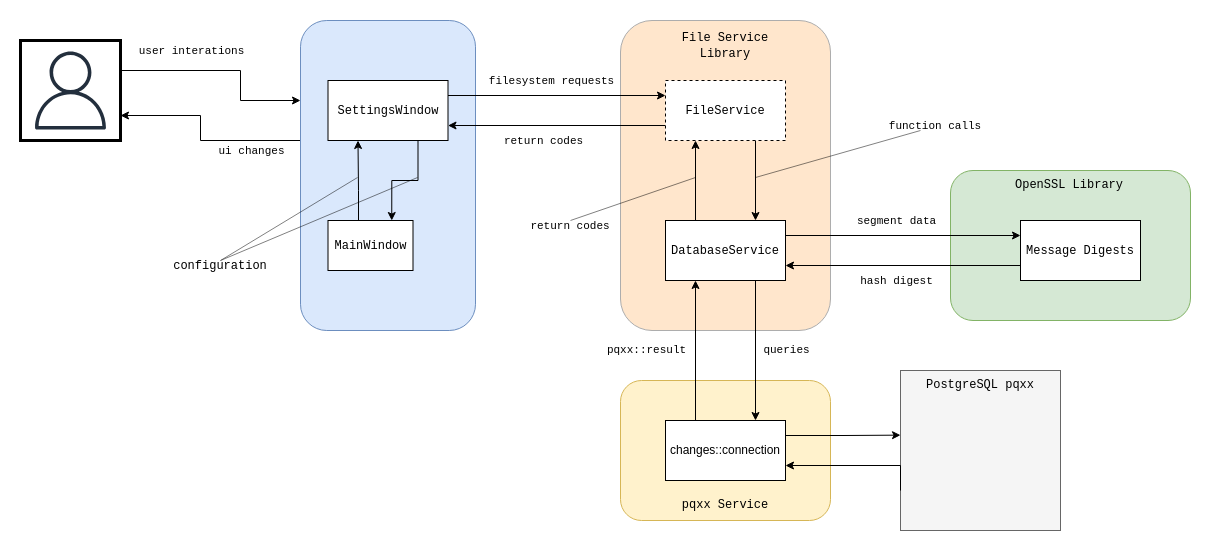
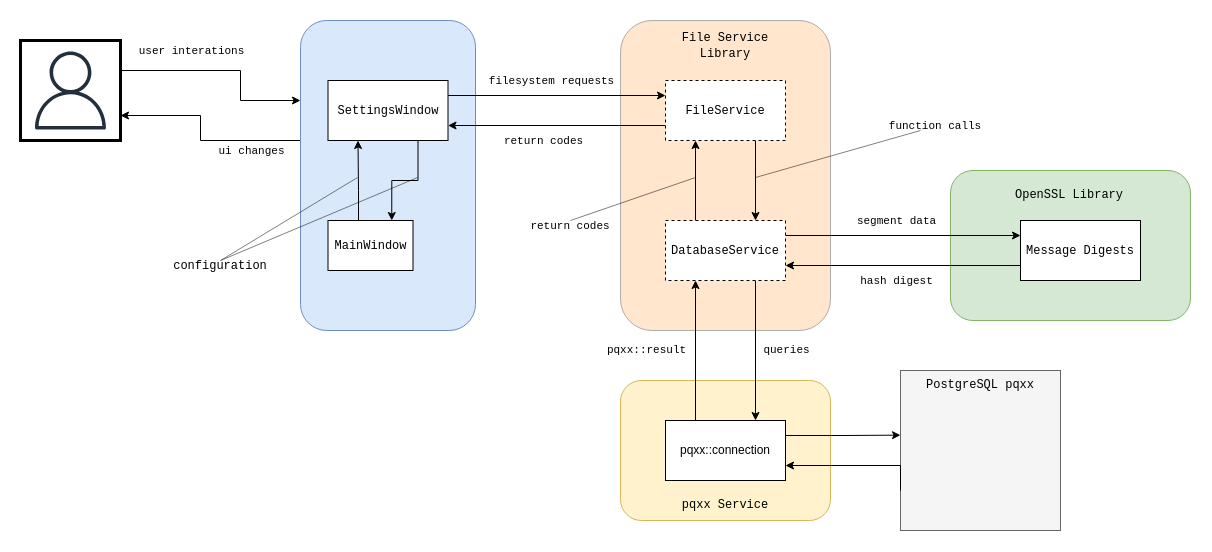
(1071, 183) -> (1071, 193)
(726, 251) -> (726, 251)
(726, 451) -> (726, 451)
